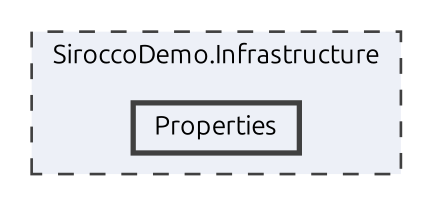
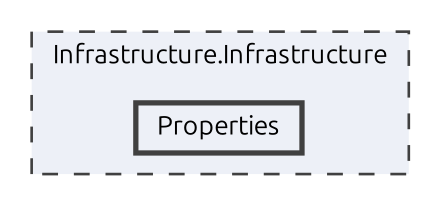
(216, 57) -> (220, 57)
